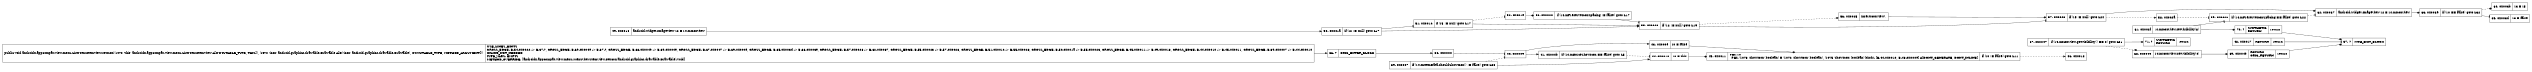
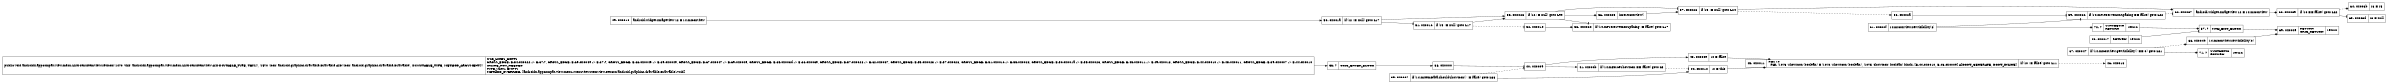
(2193, 18) -> (1989, 15)
(2520, 18) -> (2377, 18)
(1627, 21) -> (1574, 21)
(1767, 21) -> (1579, 15)
(1680, 26) -> (1545, 15)
(2314, 48) -> (2259, 30)
